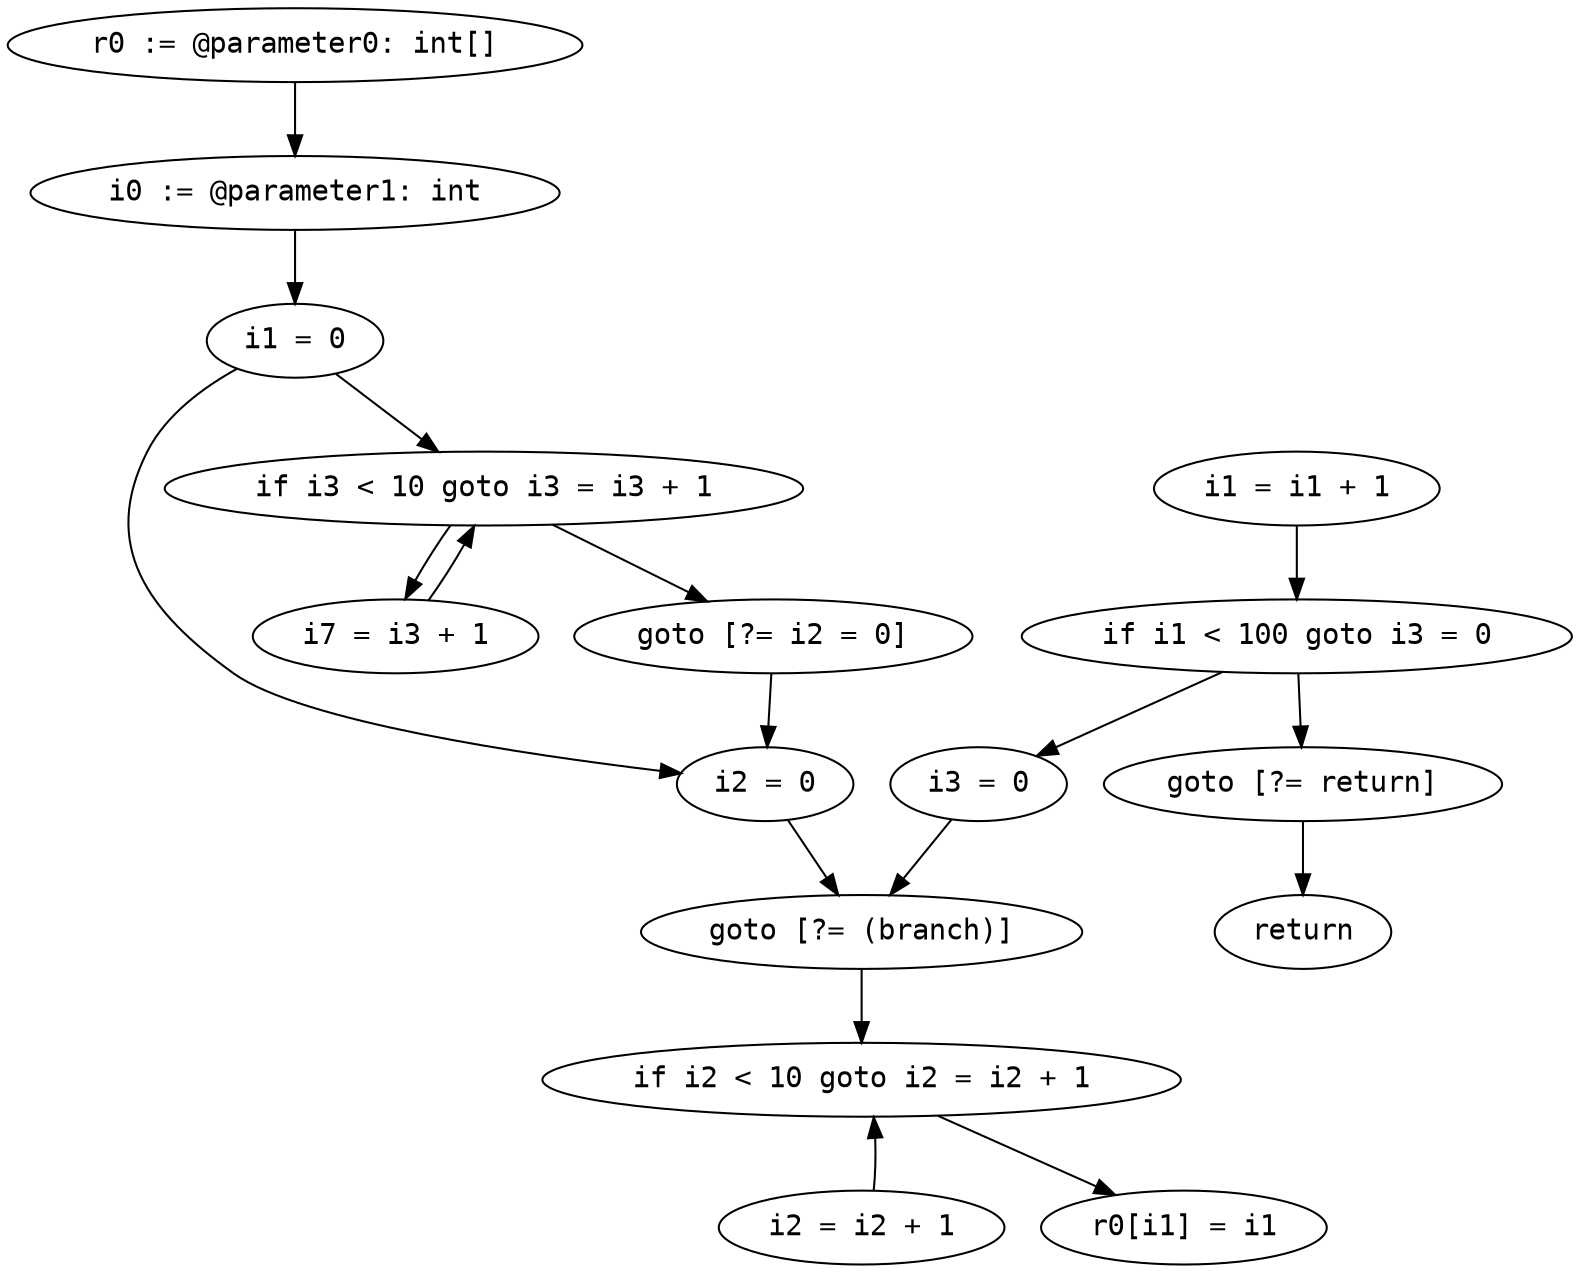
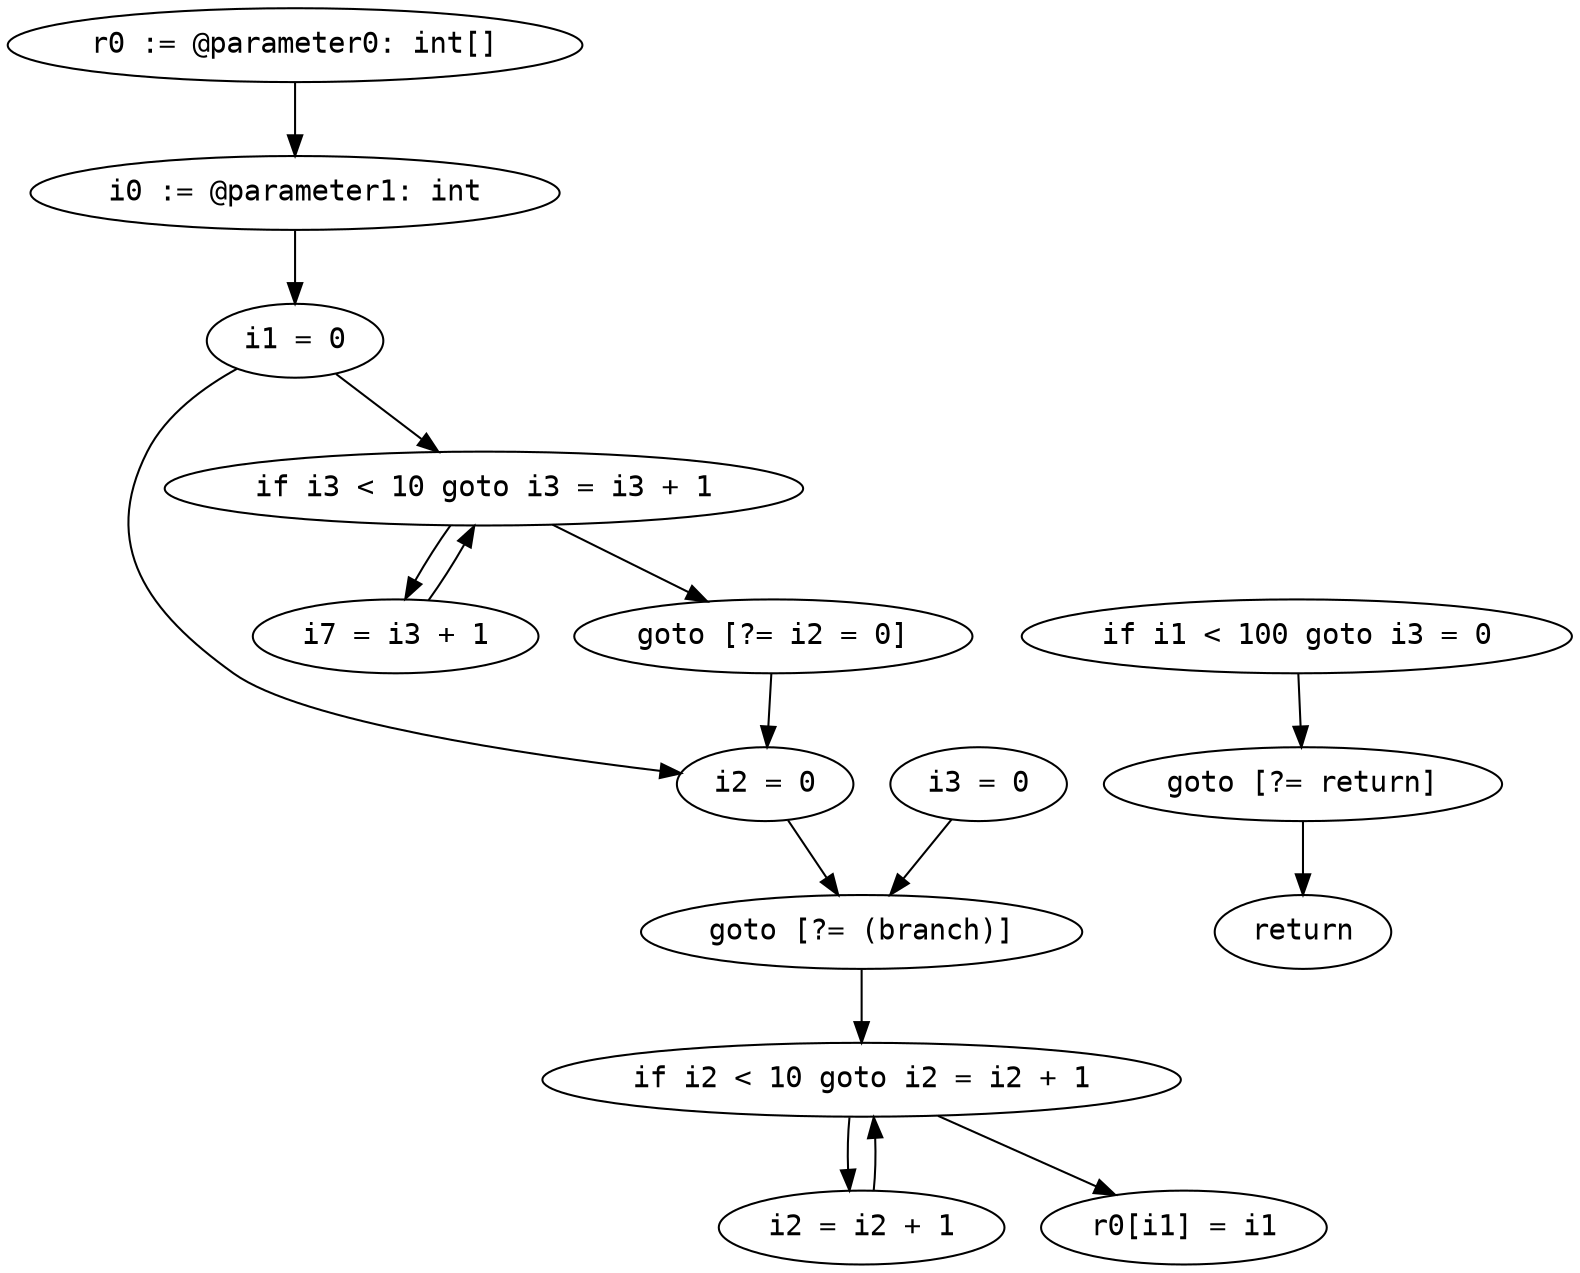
(1297, 489) -> none
(1139, 710) -> none
none -> (848, 1144)
